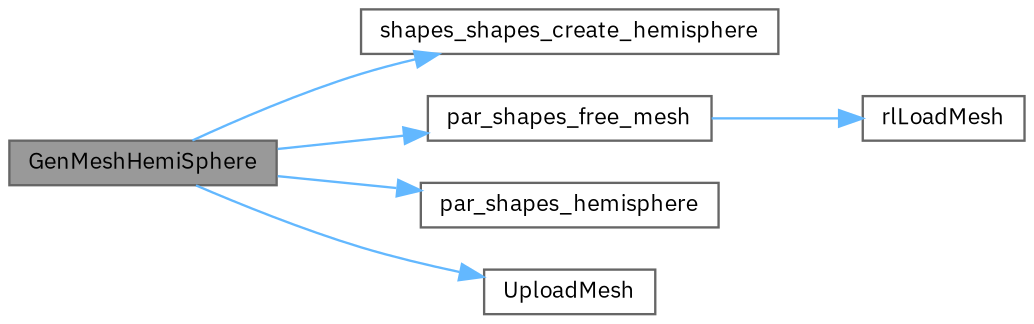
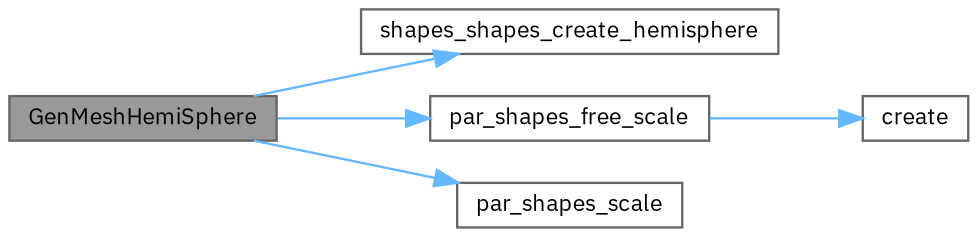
(570, 118) -> (570, 118)
(944, 118) -> (916, 118)
(570, 205) -> (570, 205)
(570, 292) -> none
